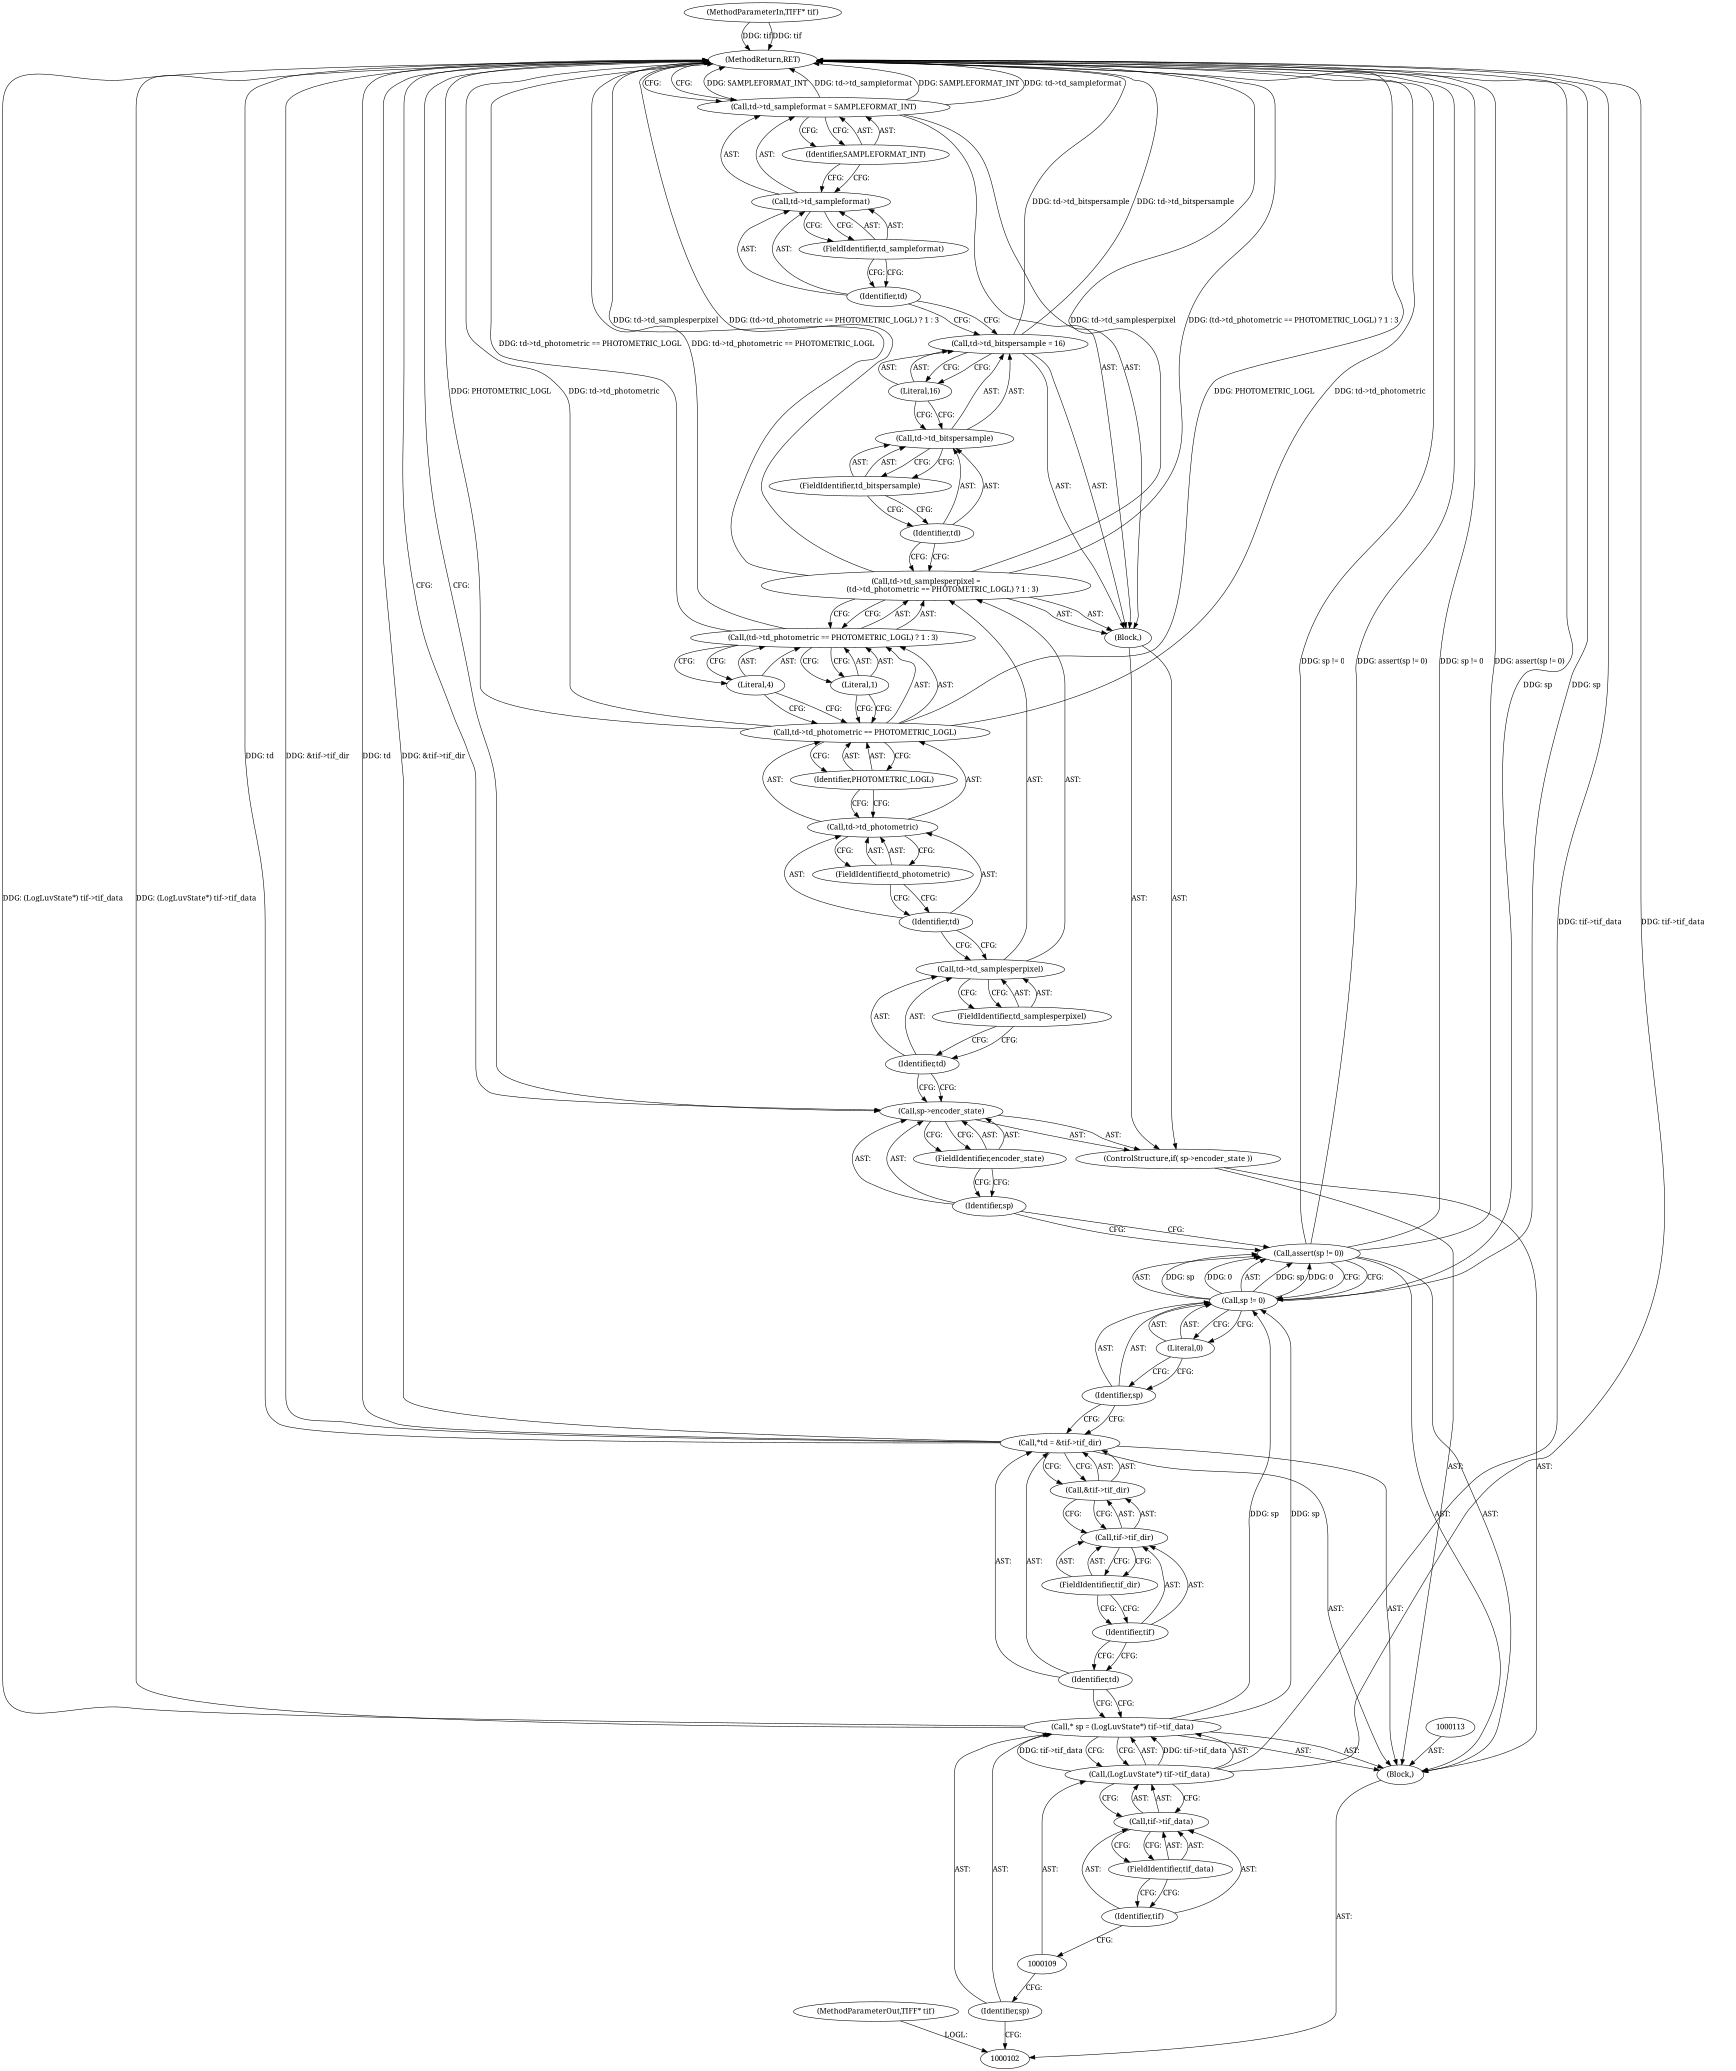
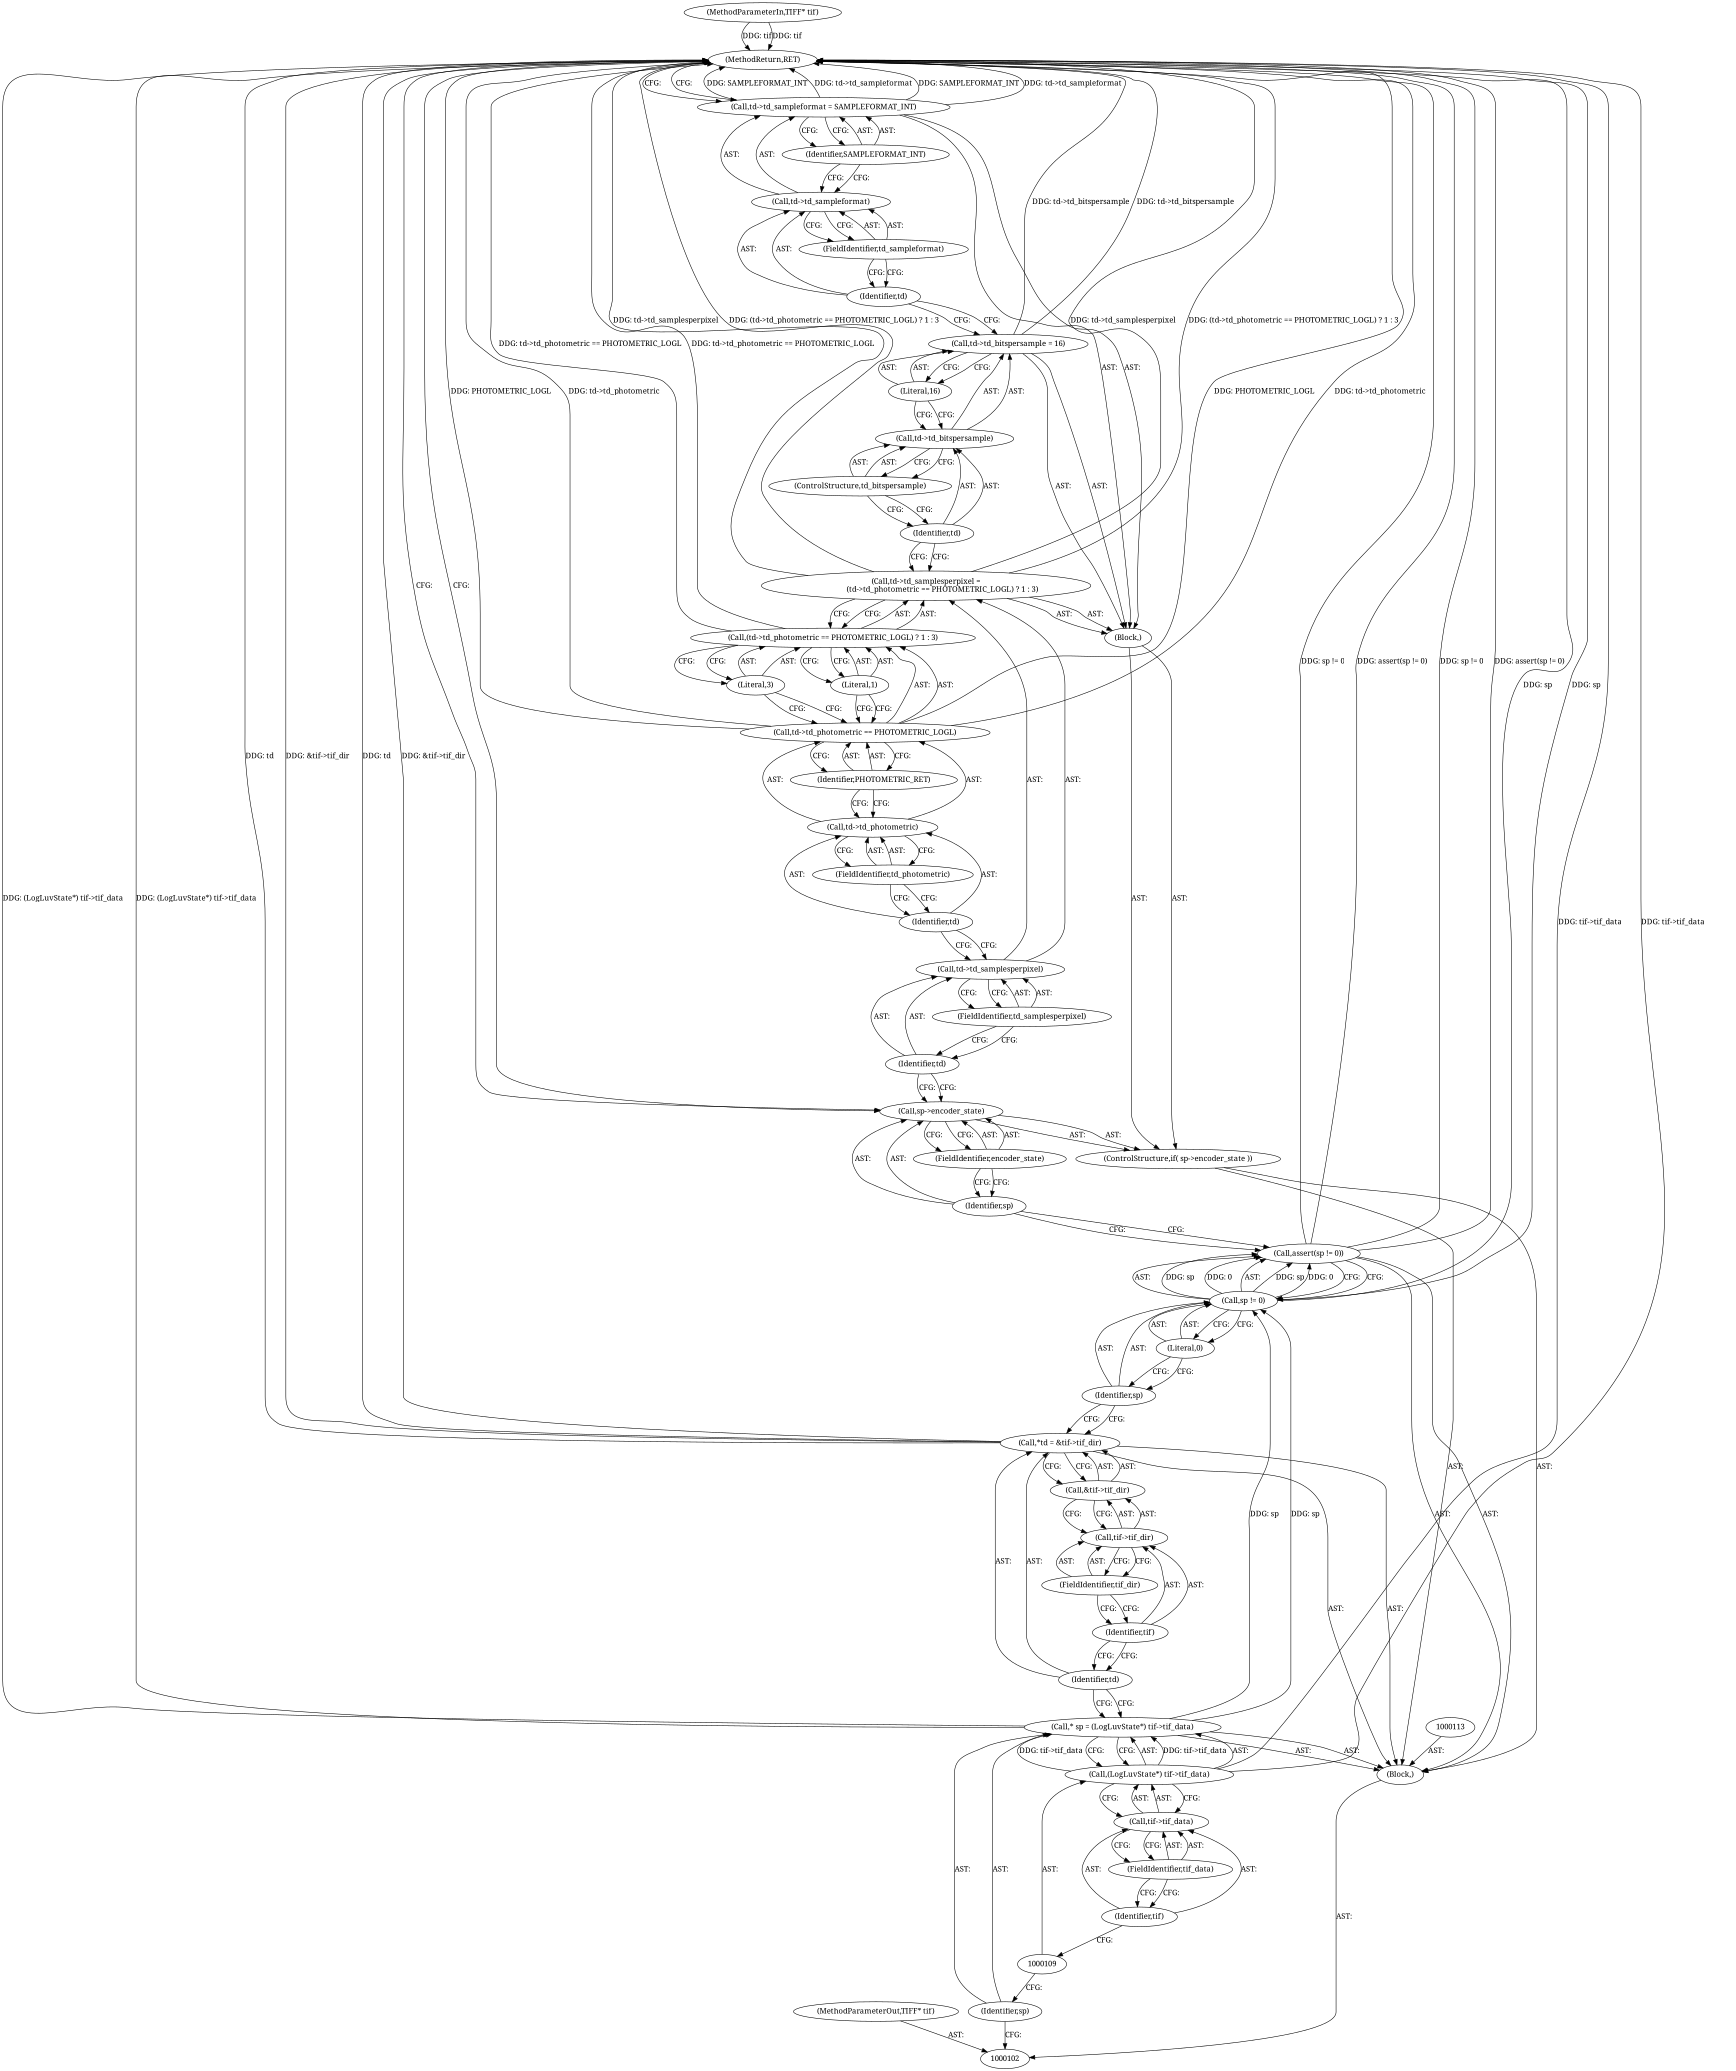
(860, 486) -> (860, 486)
(756, 685) -> (756, 685)
(874, 780) -> (874, 780)
(957, 2035) -> (957, 2035)
